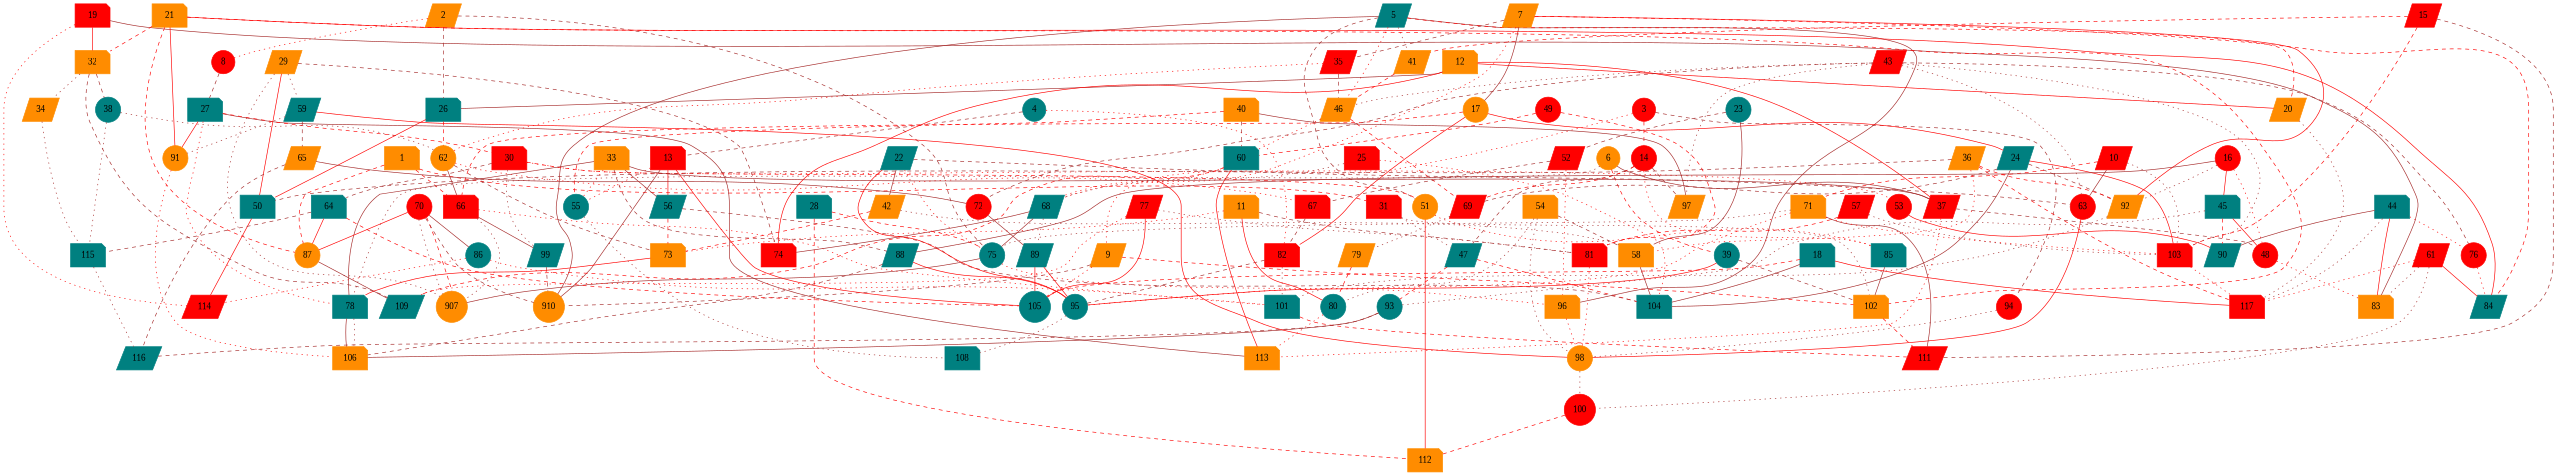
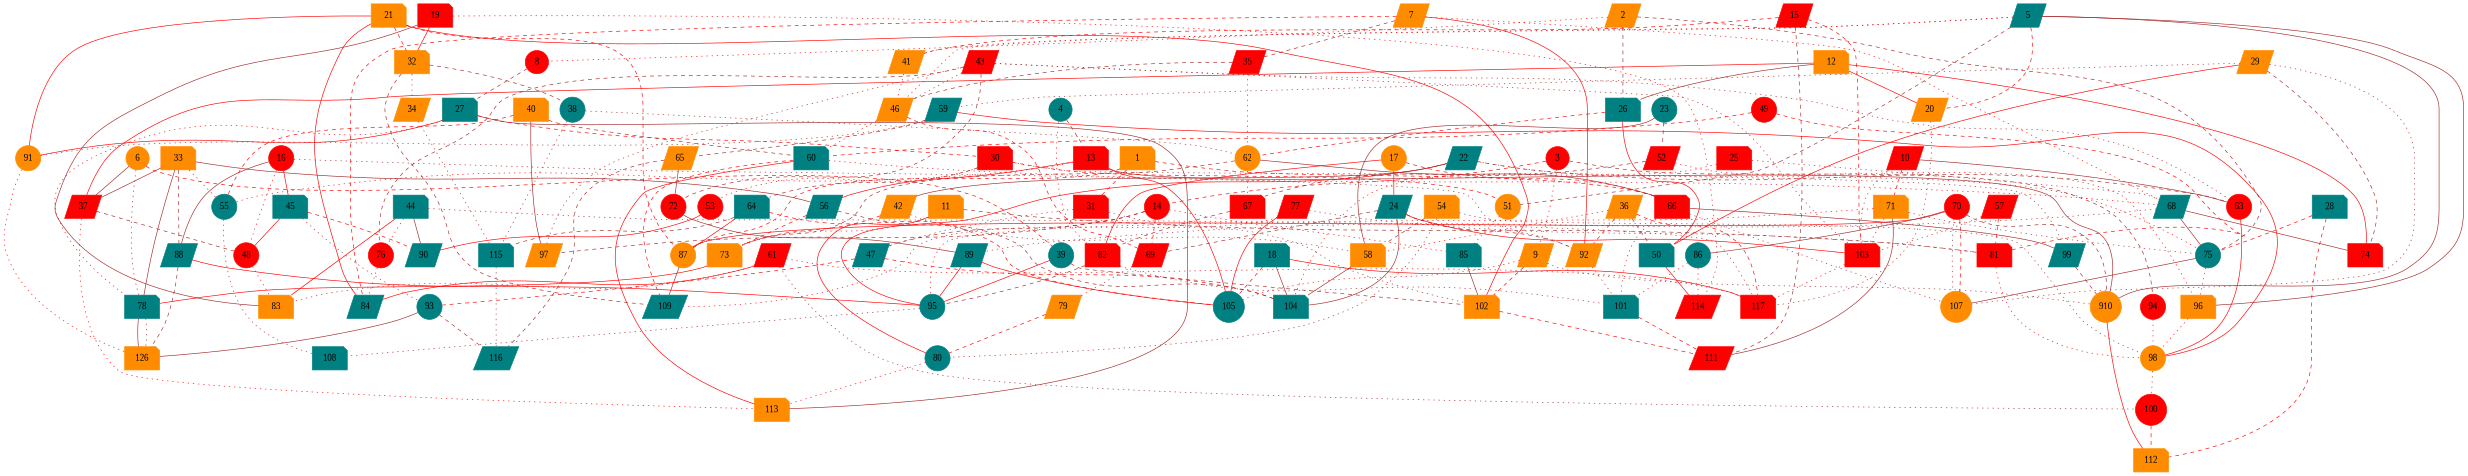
(1706, 39) -> (986, 36)
(1506, 71) -> none
(1384, 80) -> (900, 87)
(829, 295) -> (1818, 286)
(452, 307) -> (1956, 307)
(1425, 328) -> (2118, 388)
(350, 358) -> (142, 358)
